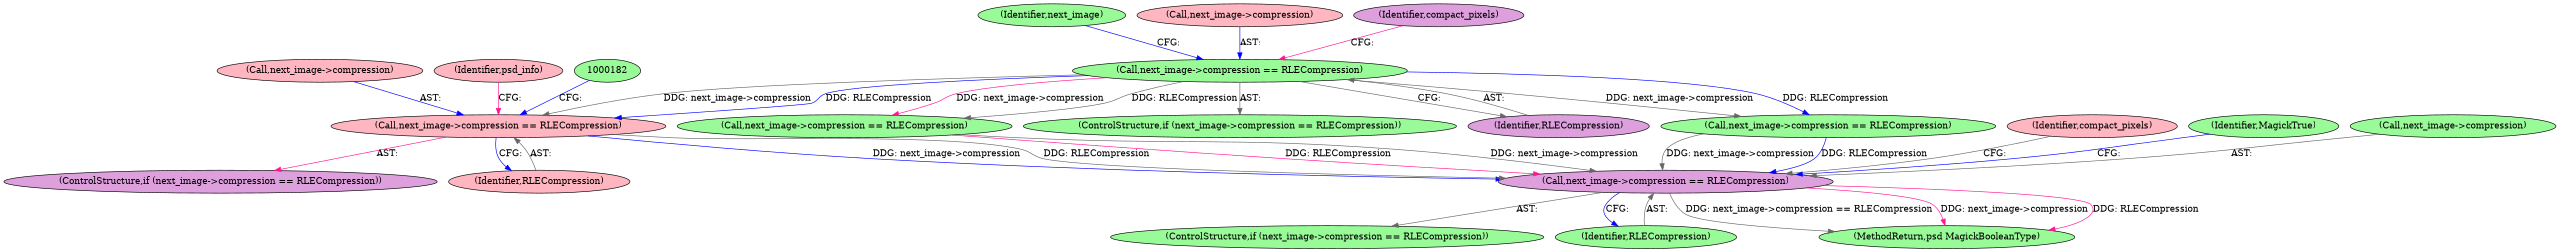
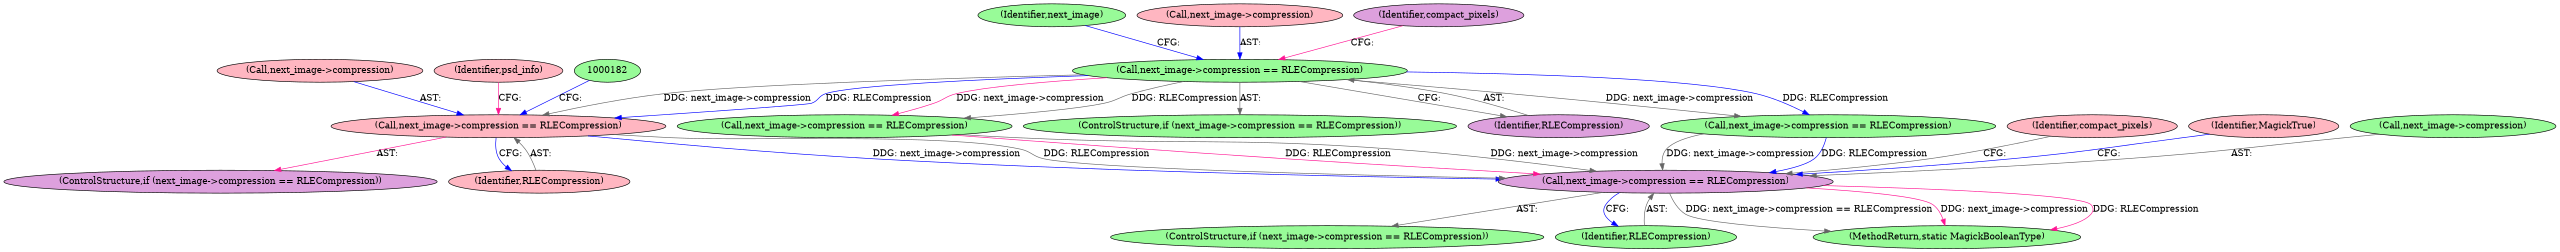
(2264, 126) -> (2264, 126)
(1947, 237) -> (1947, 237)
